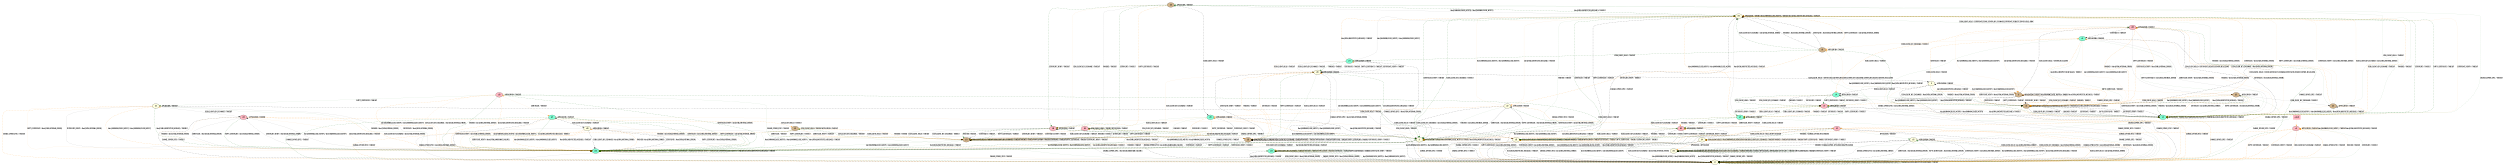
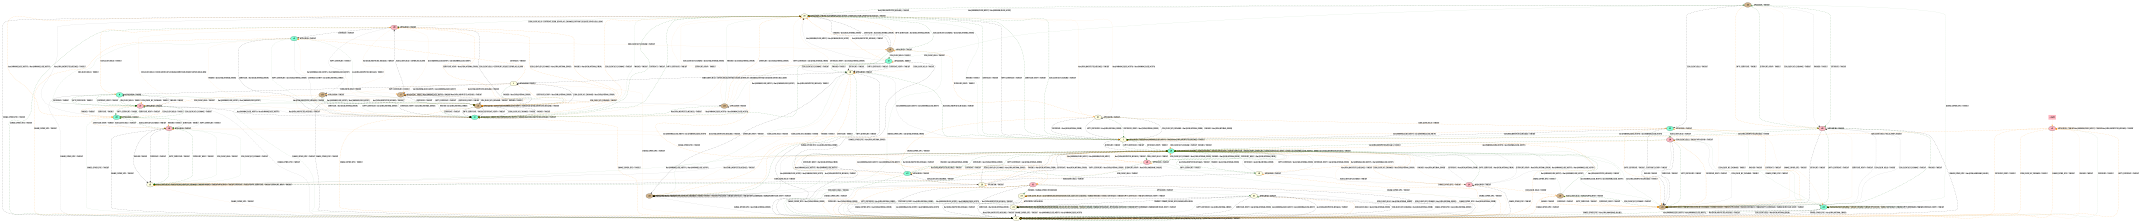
none -> (1155, 153)
none -> (769, 214)
